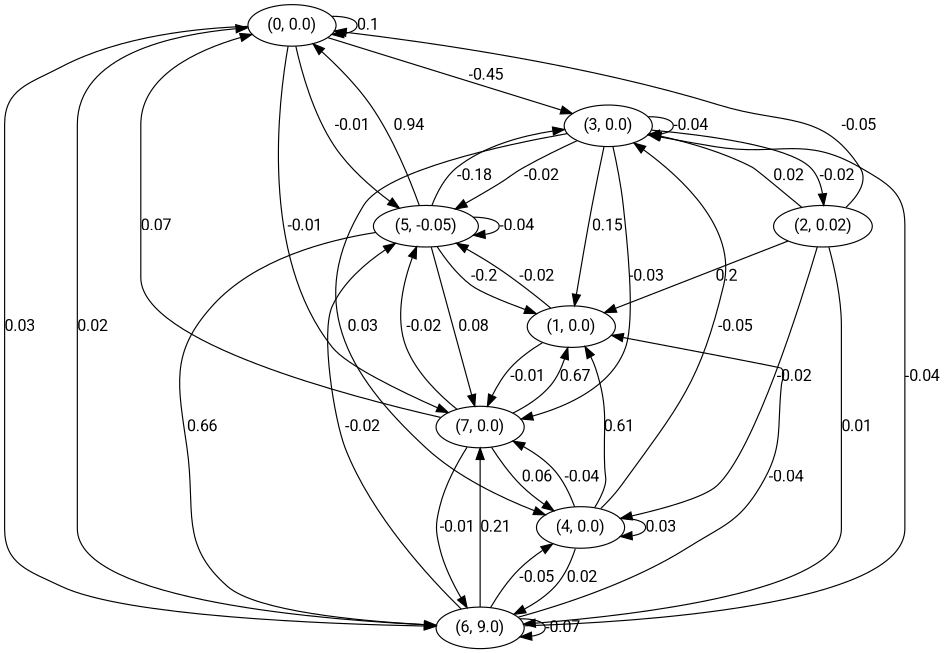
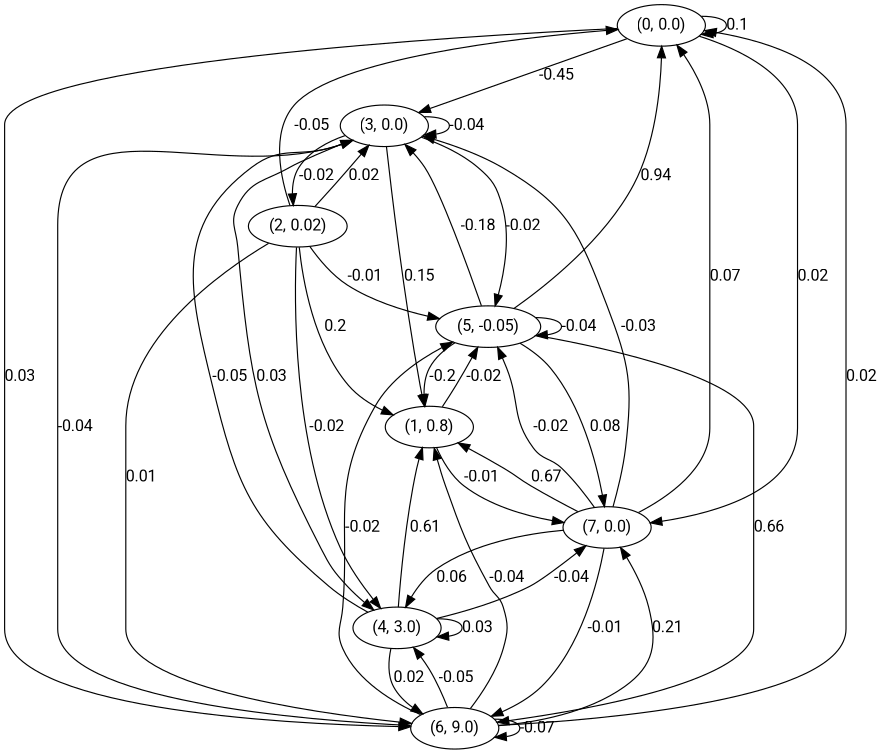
(327, 134) -> (362, 293)
(305, 226) -> (813, 276)
(630, 315) -> (599, 284)
(571, 327) -> (429, 427)
(581, 527) -> (397, 628)
